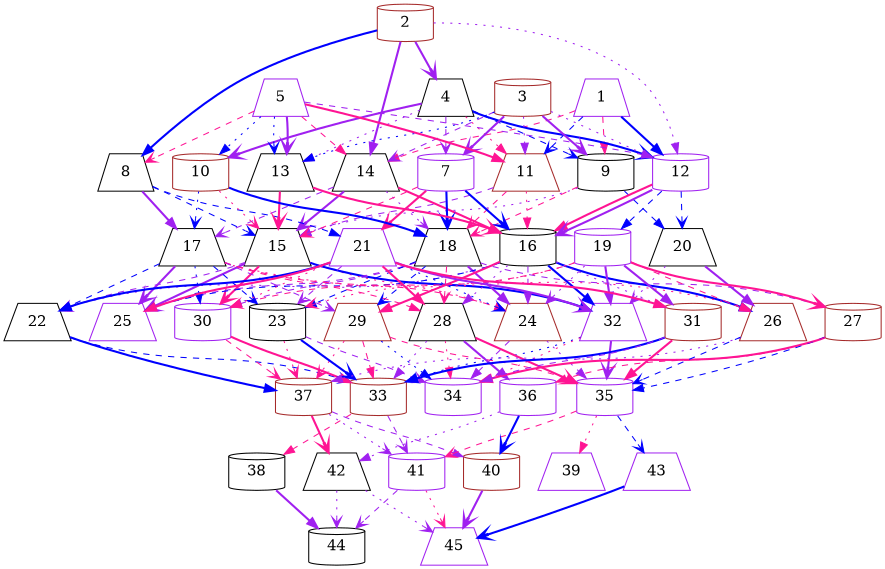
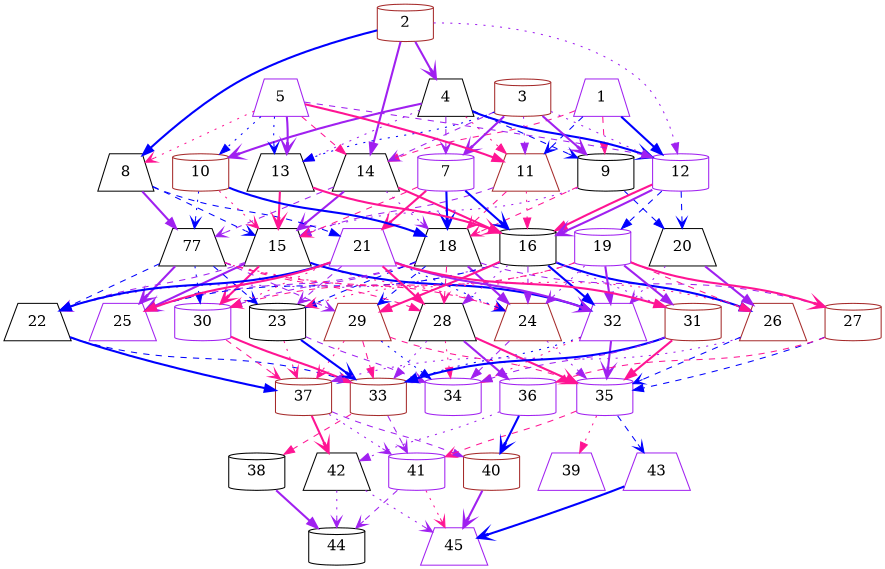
(204, 134) -> (204, 134)
(192, 247) -> (192, 247)
(659, 360) -> none
